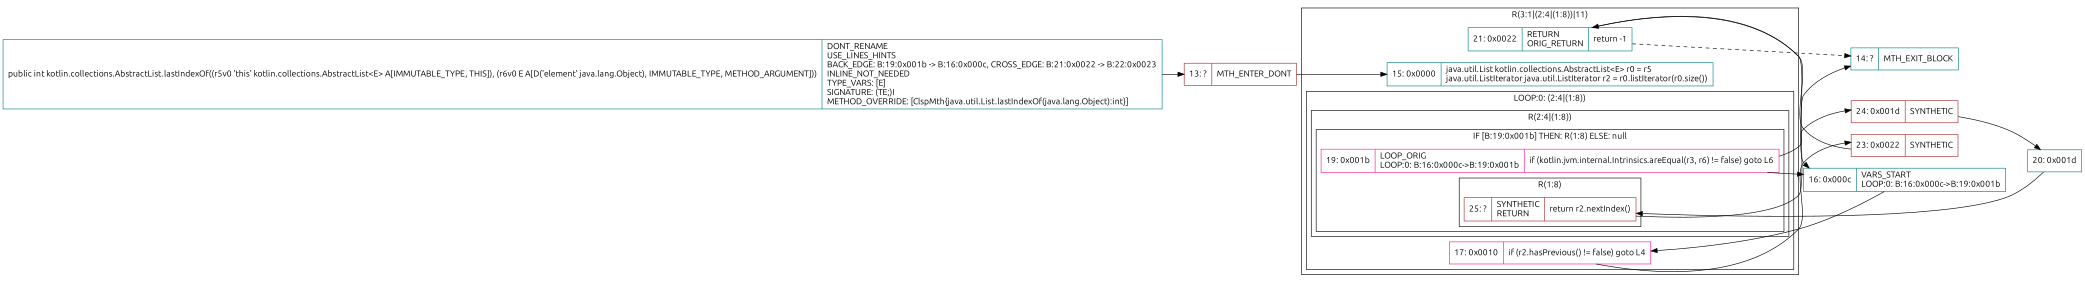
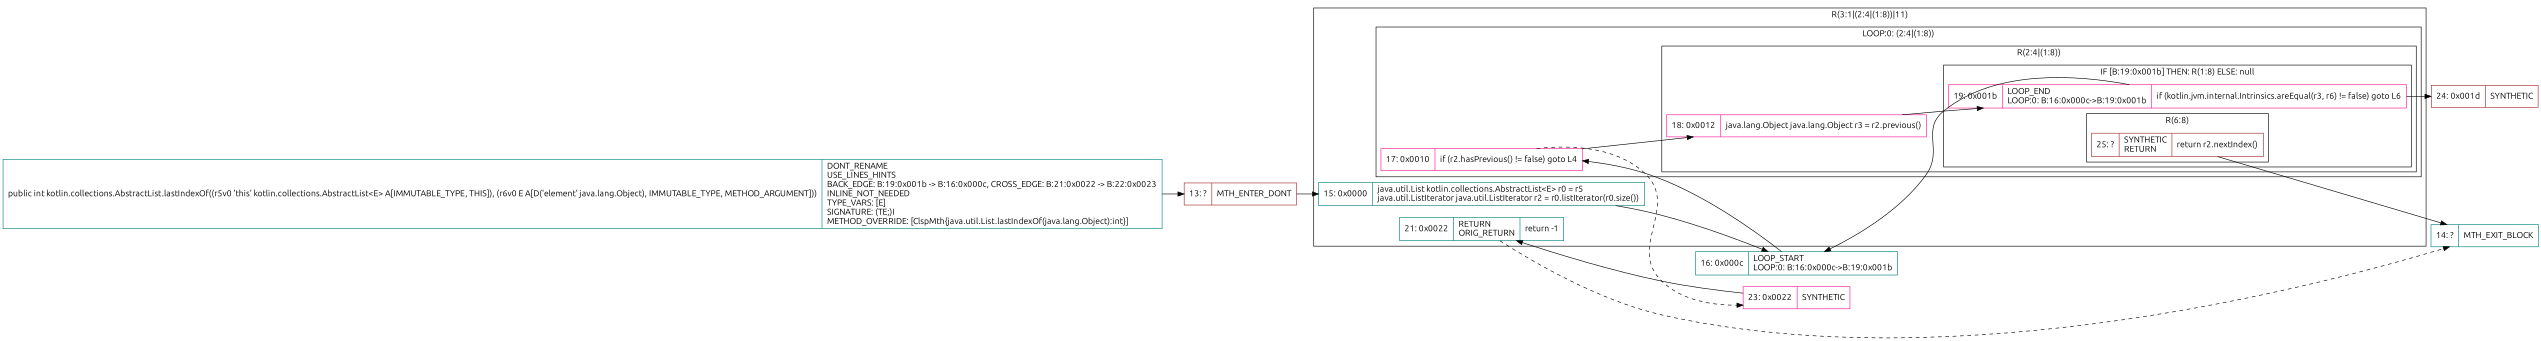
(1753, 28) -> (1690, 224)
none -> (1797, 126)
(1905, 145) -> (1797, 298)
(1403, 156) -> (2029, 91)
(2055, 161) -> none
(1886, 175) -> (1779, 258)
(1550, 185) -> (2177, 121)
(1758, 256) -> (1657, 203)
